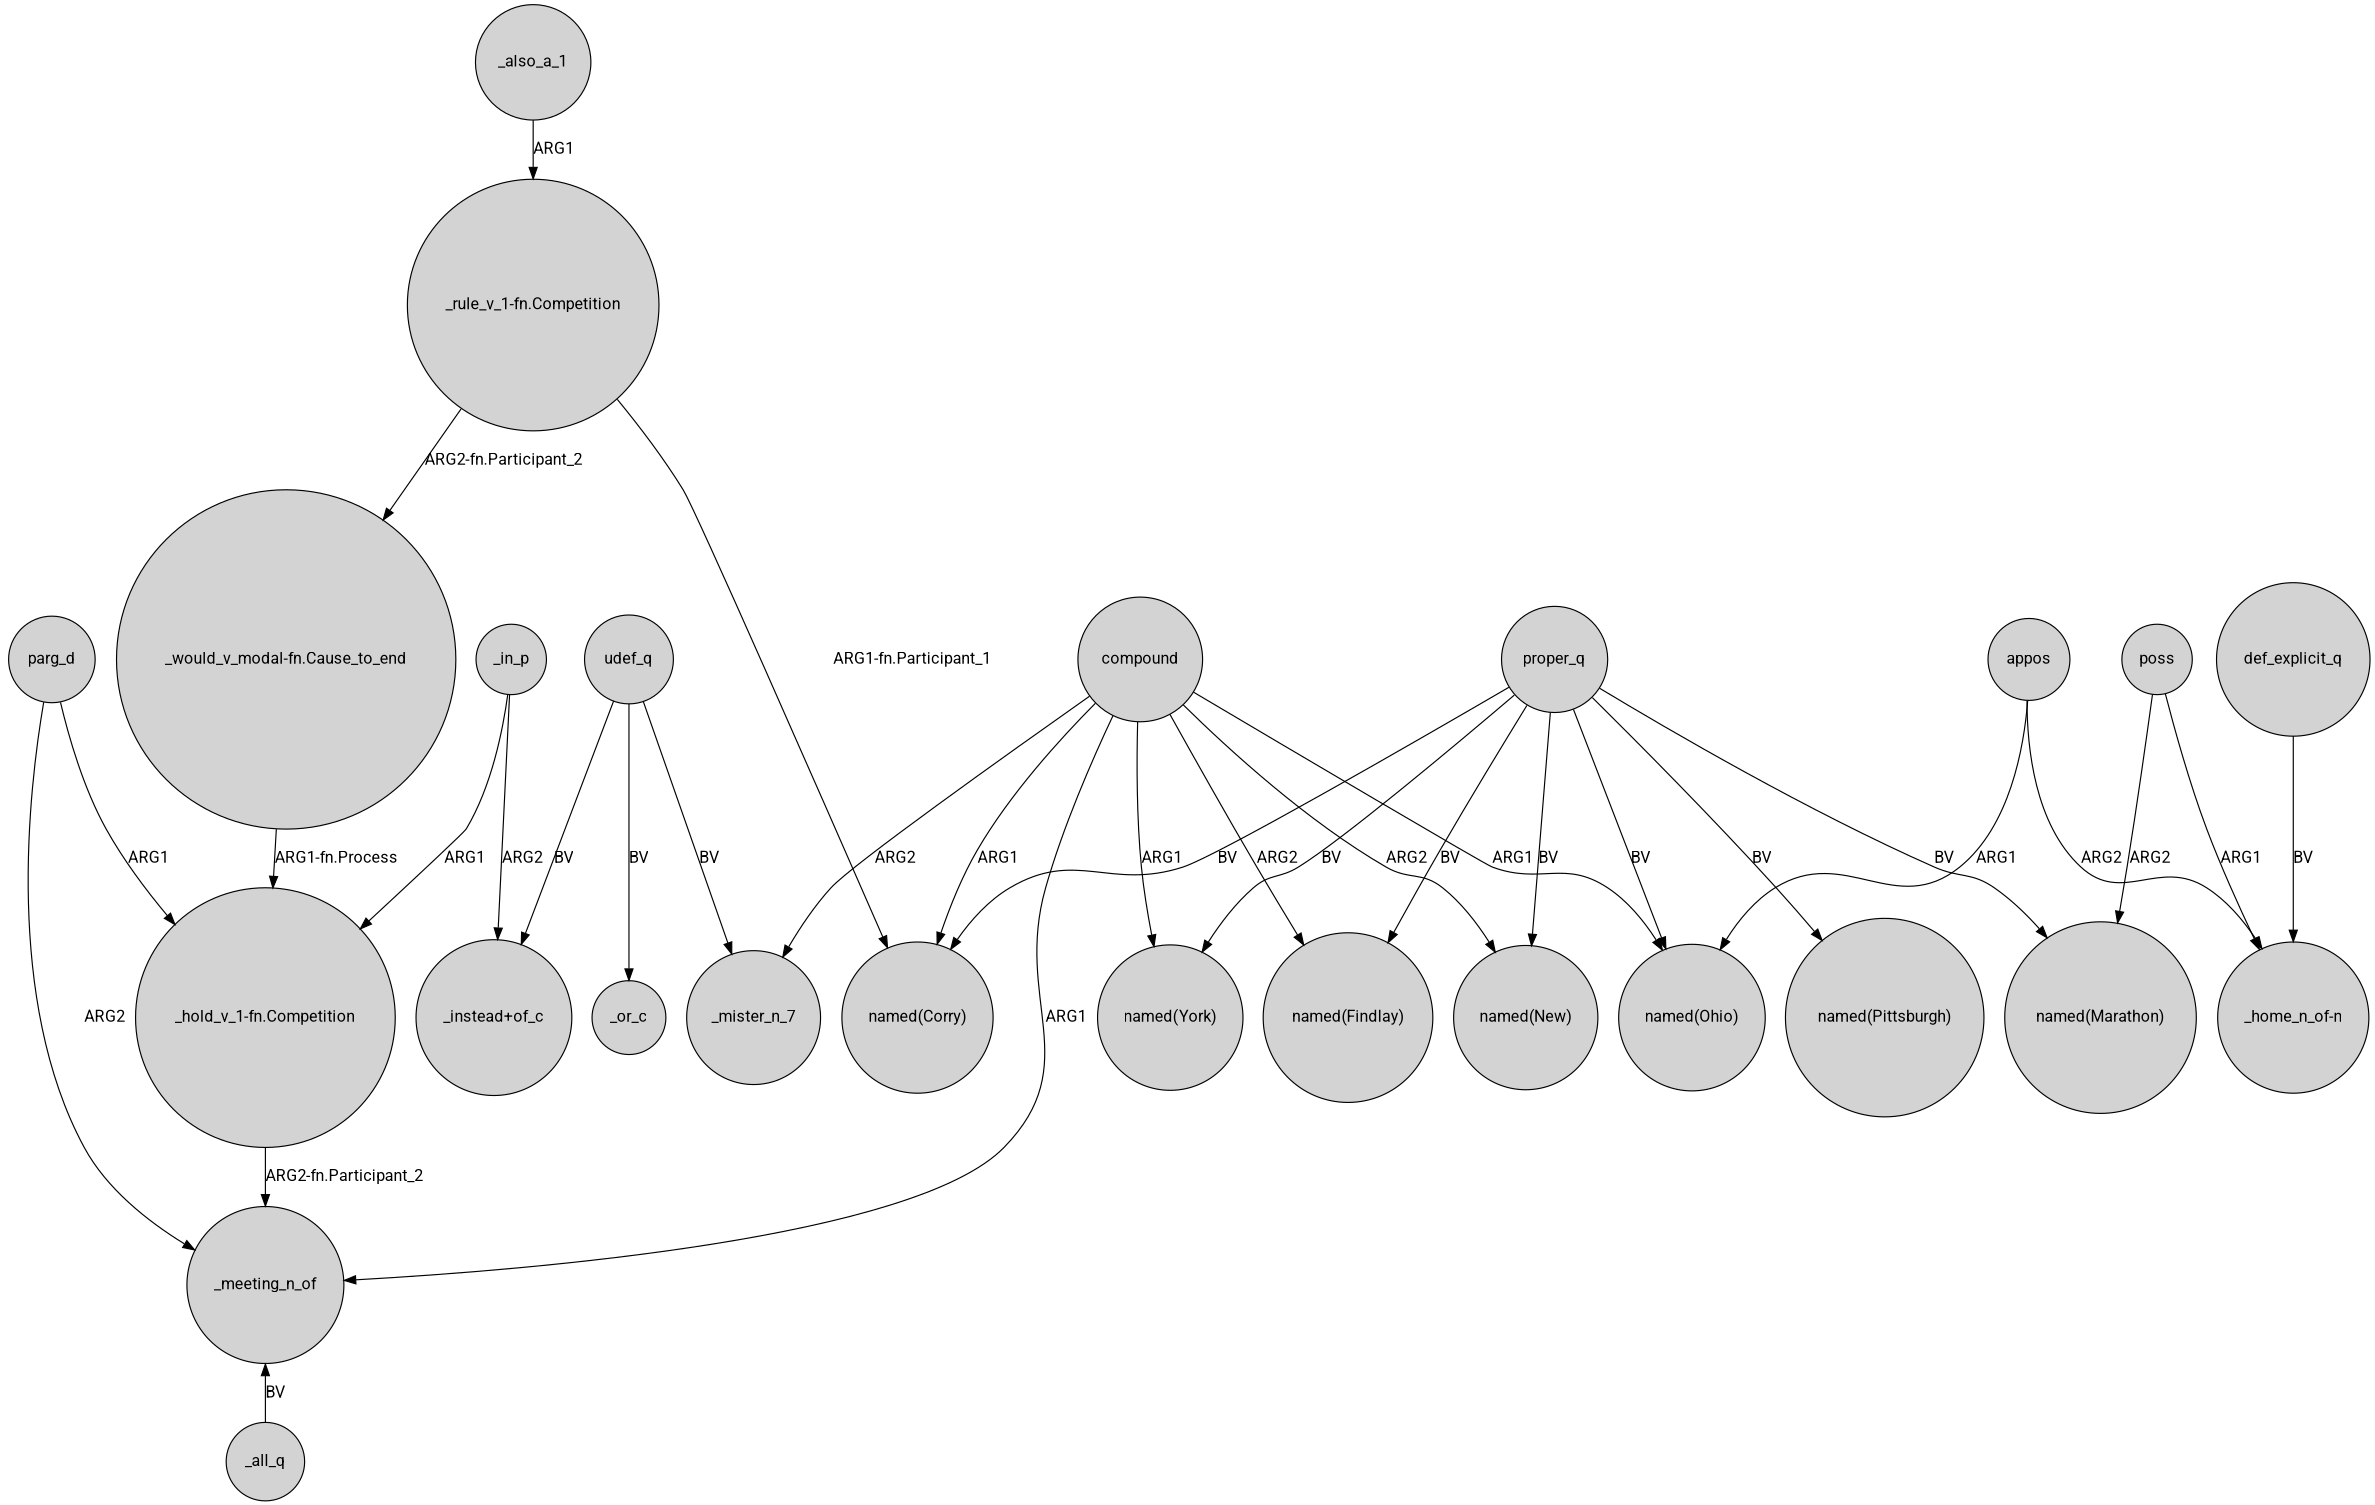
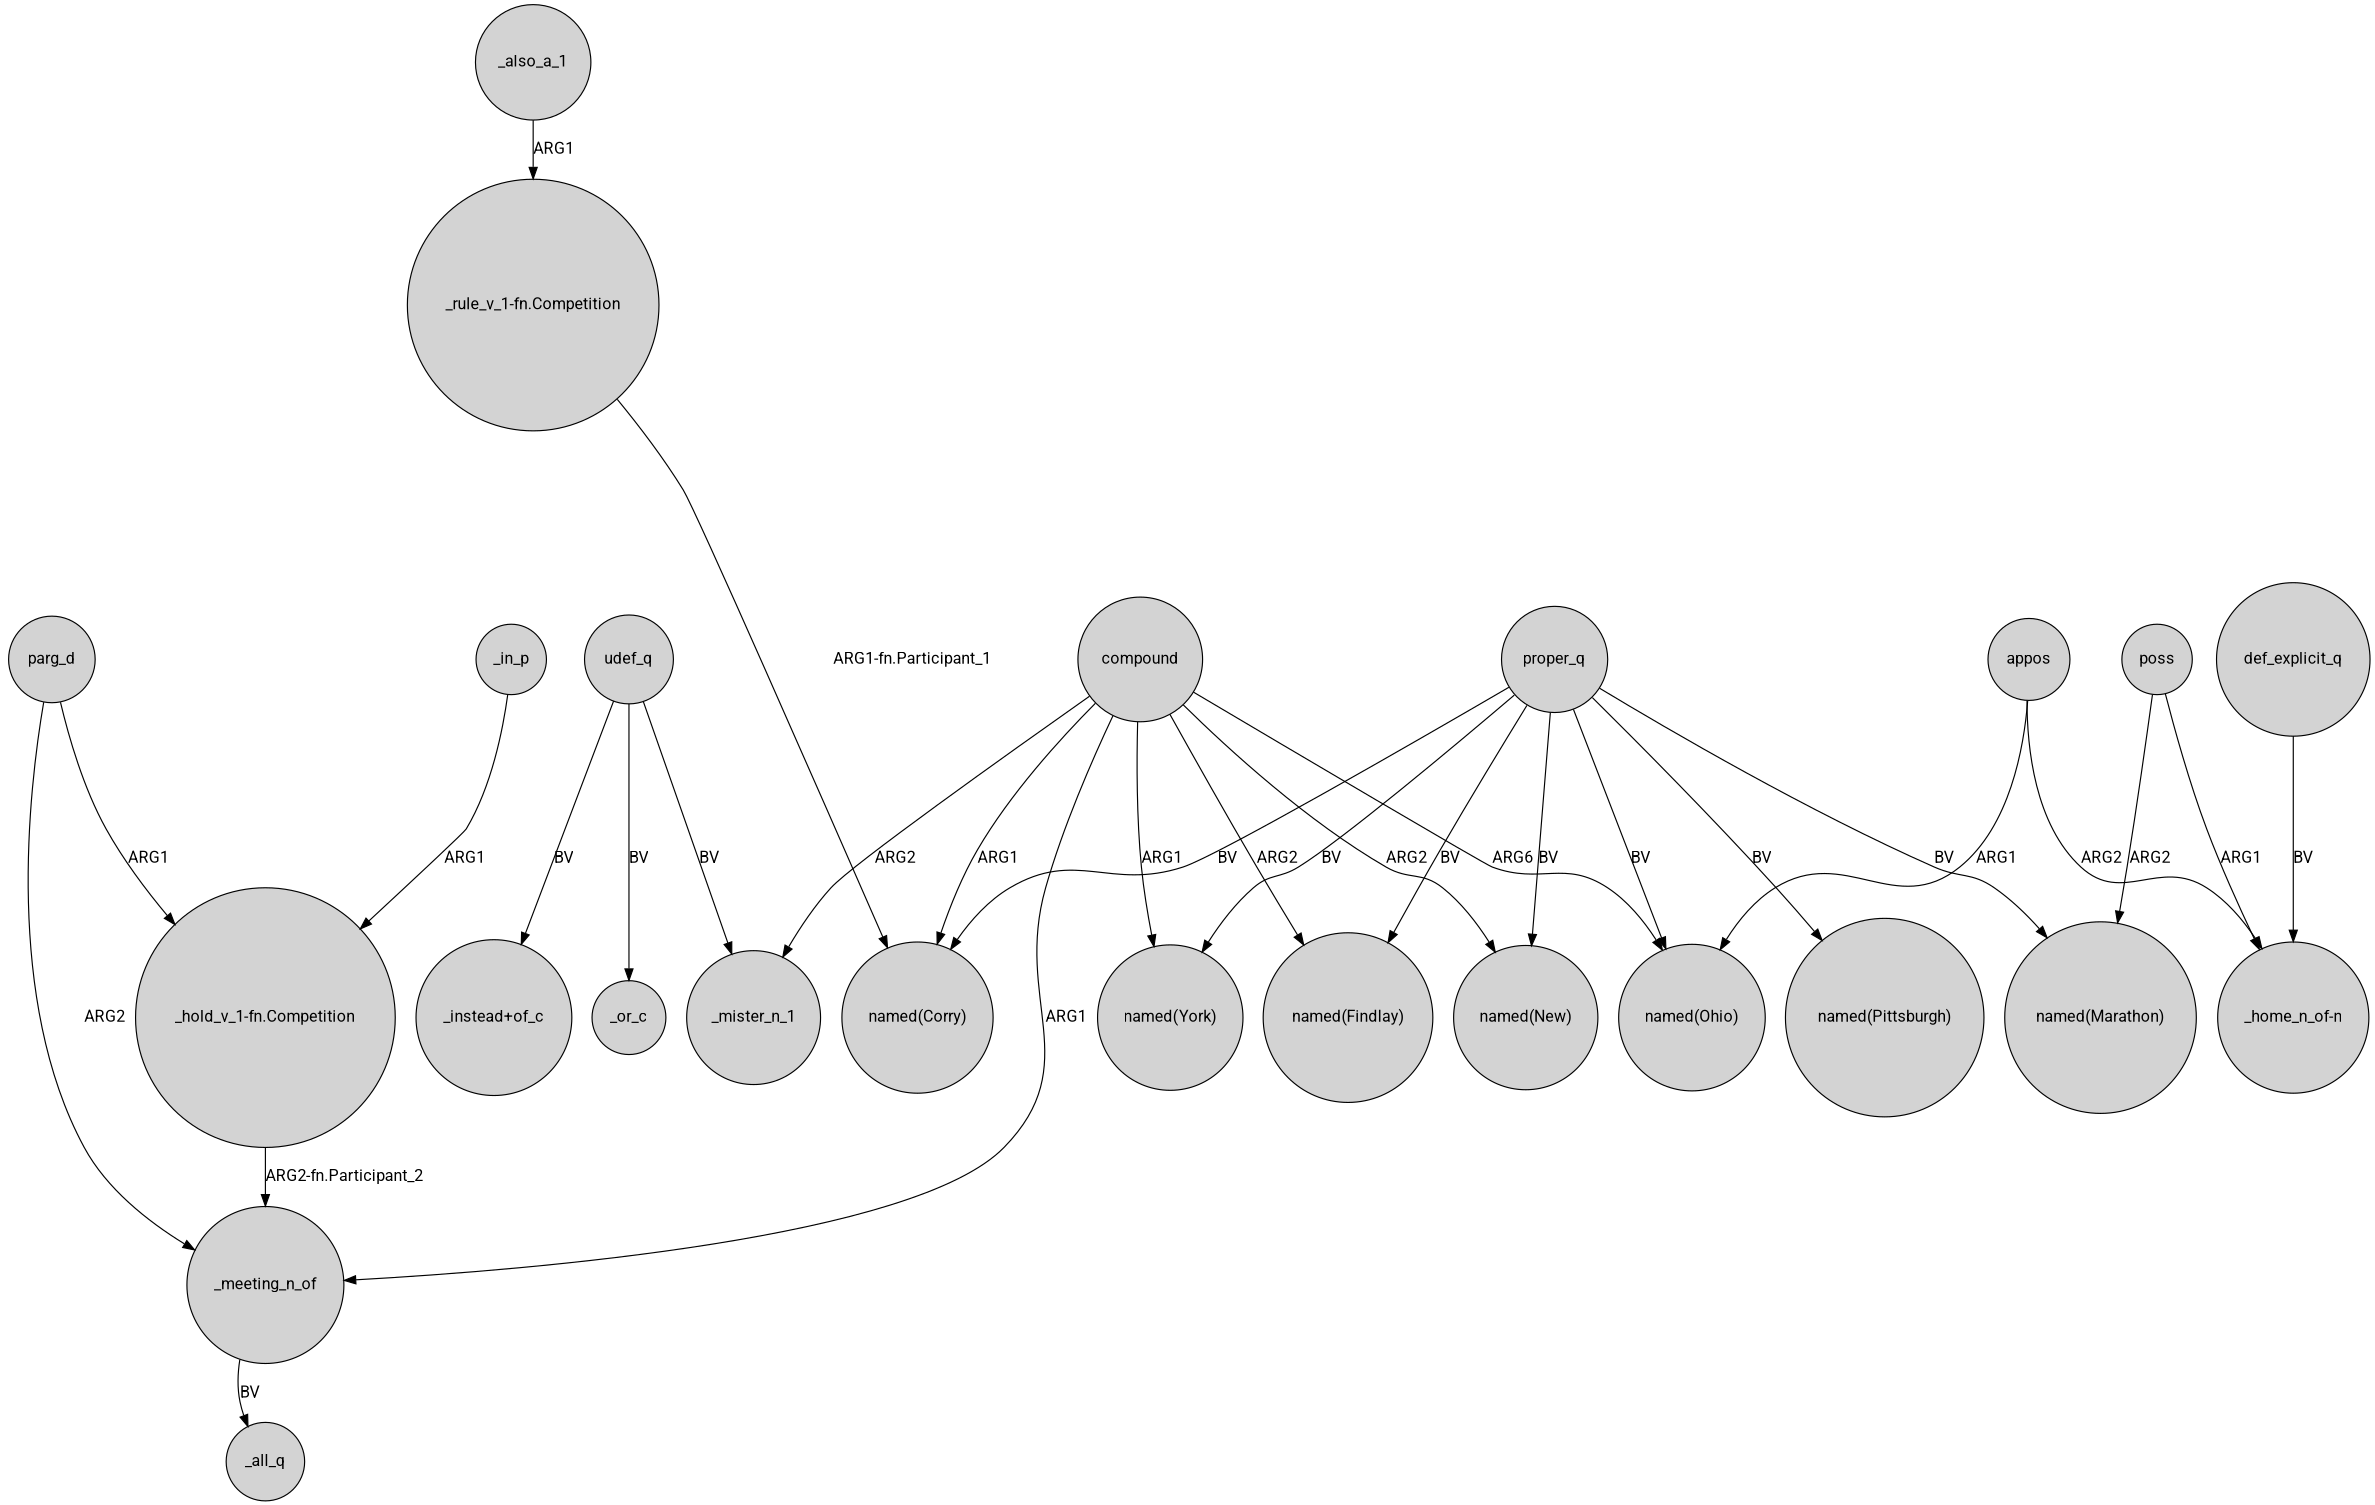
(286, 659) -> none
(504, 811) -> none
(1513, 858) -> (1513, 858)
(754, 1018) -> (754, 1018)
(265, 1399) -> (238, 1388)
